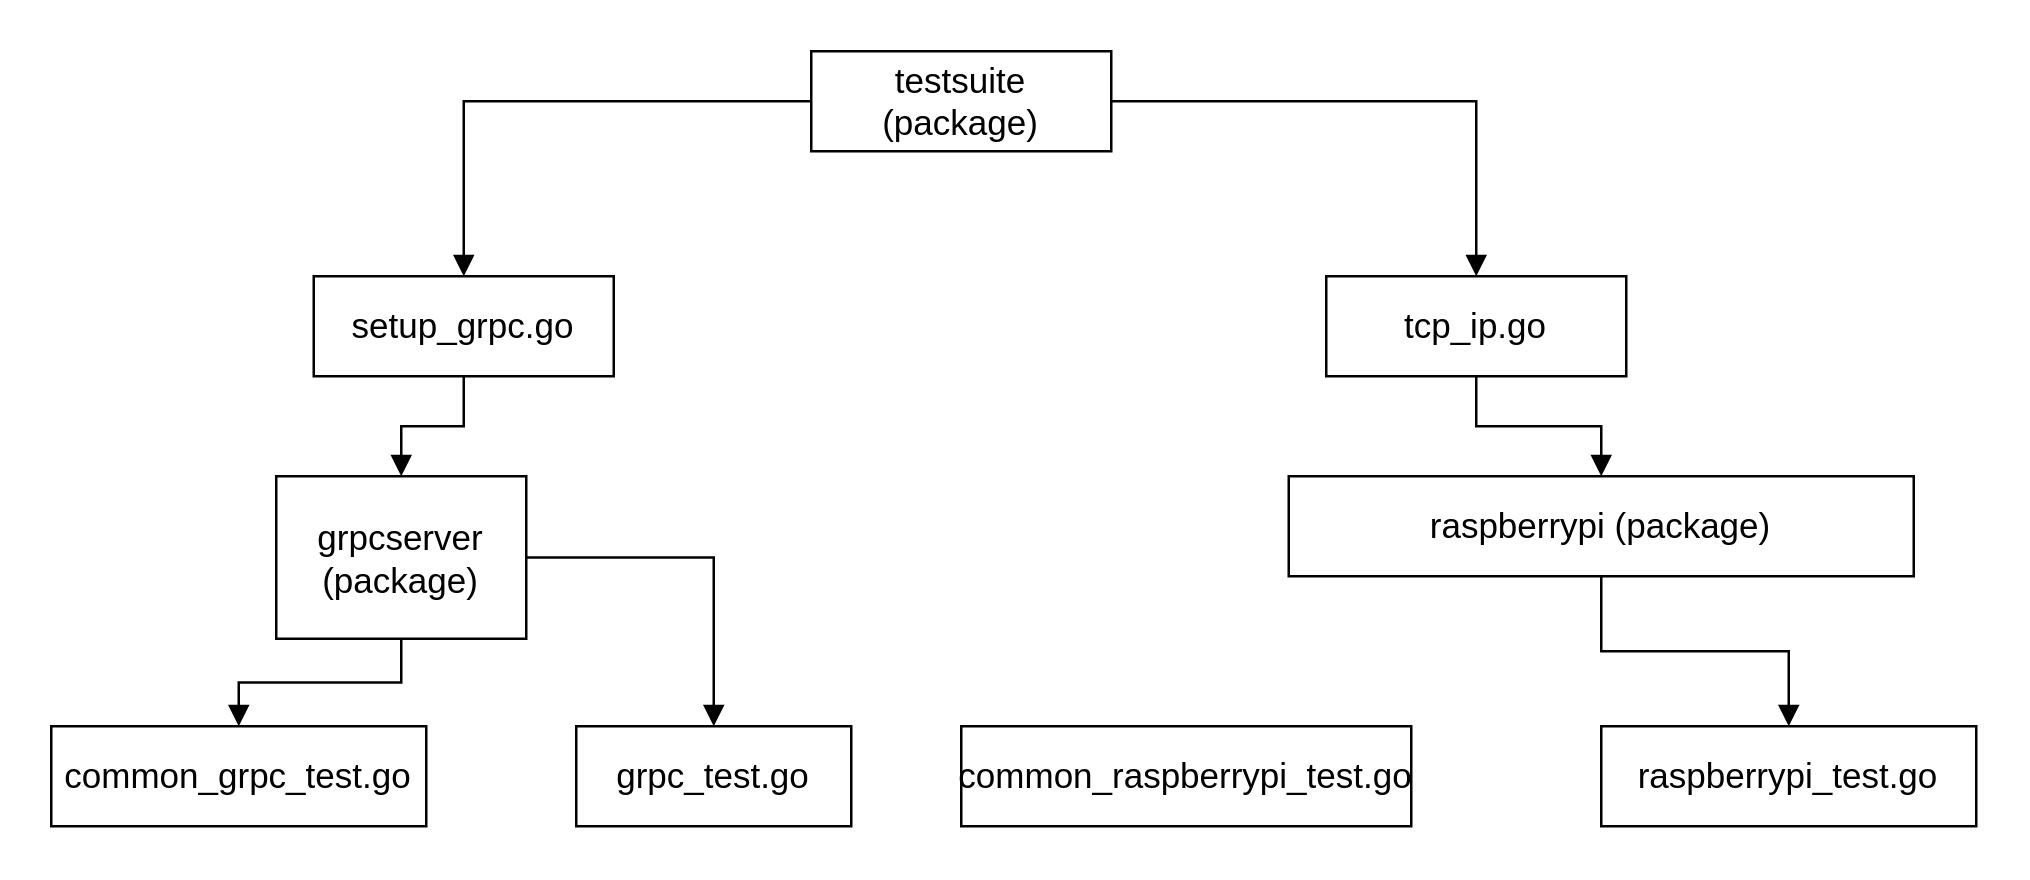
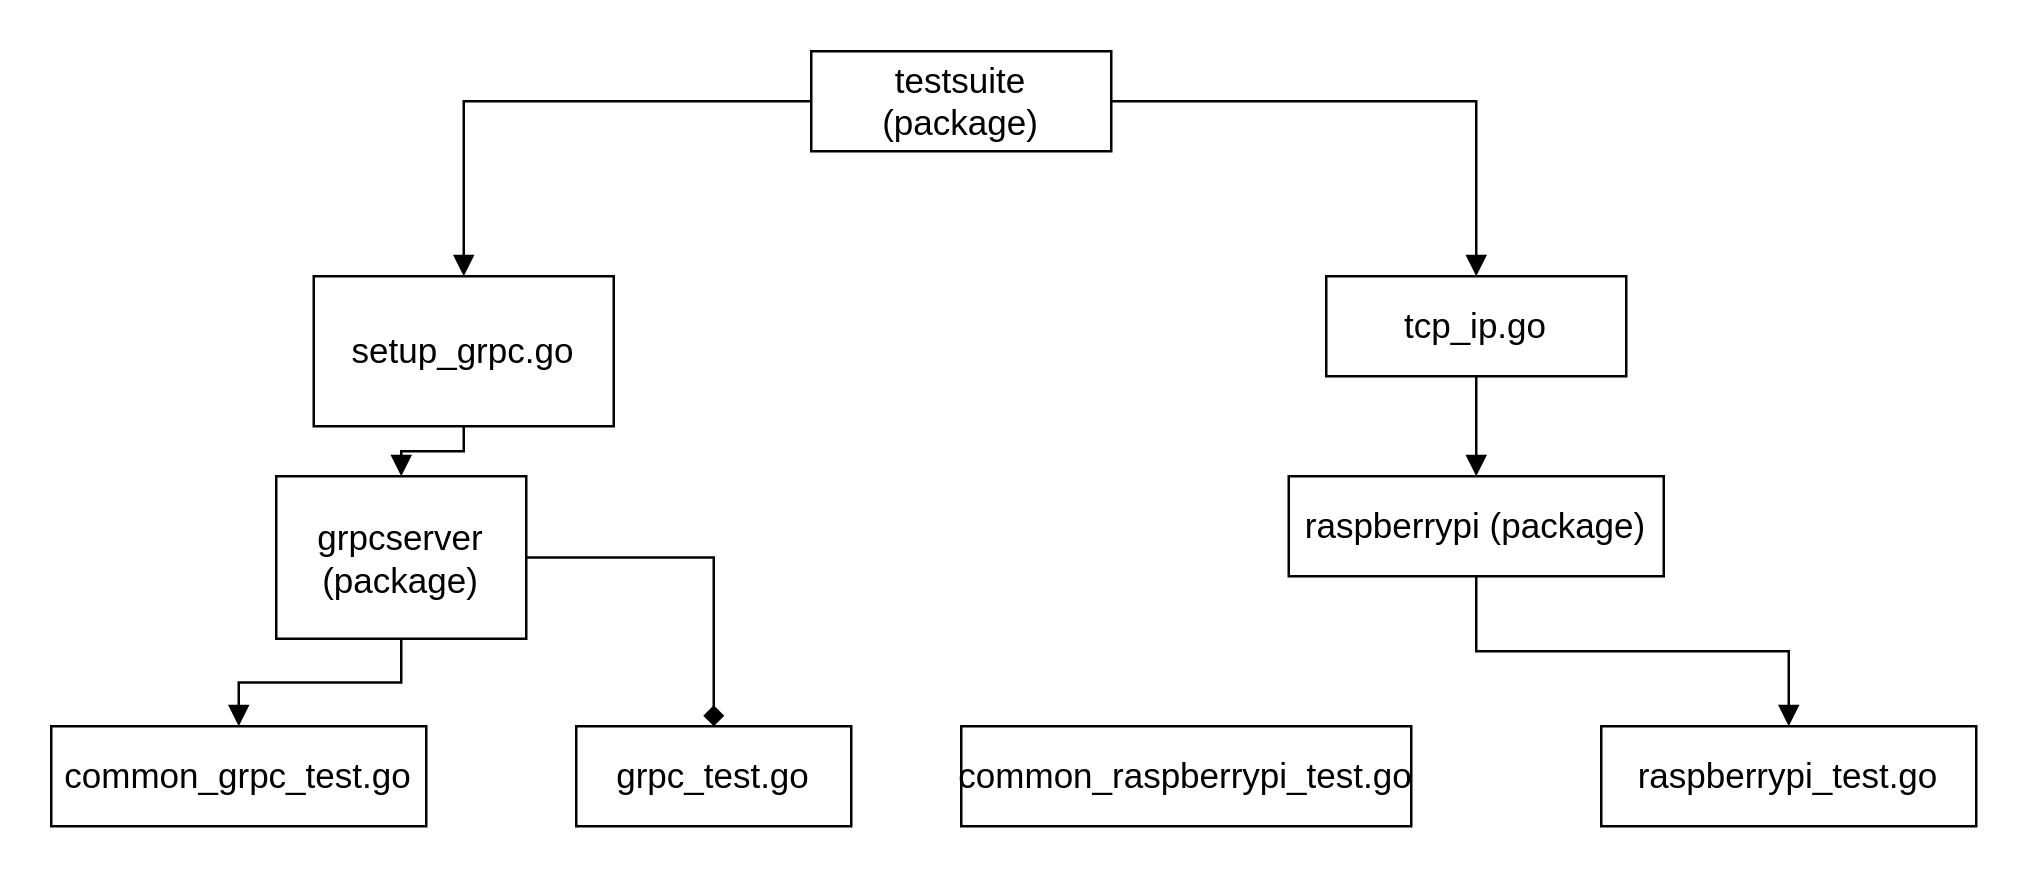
(464, 326) -> (464, 351)
(1601, 526) -> (1476, 526)
(714, 704) -> (714, 705)
